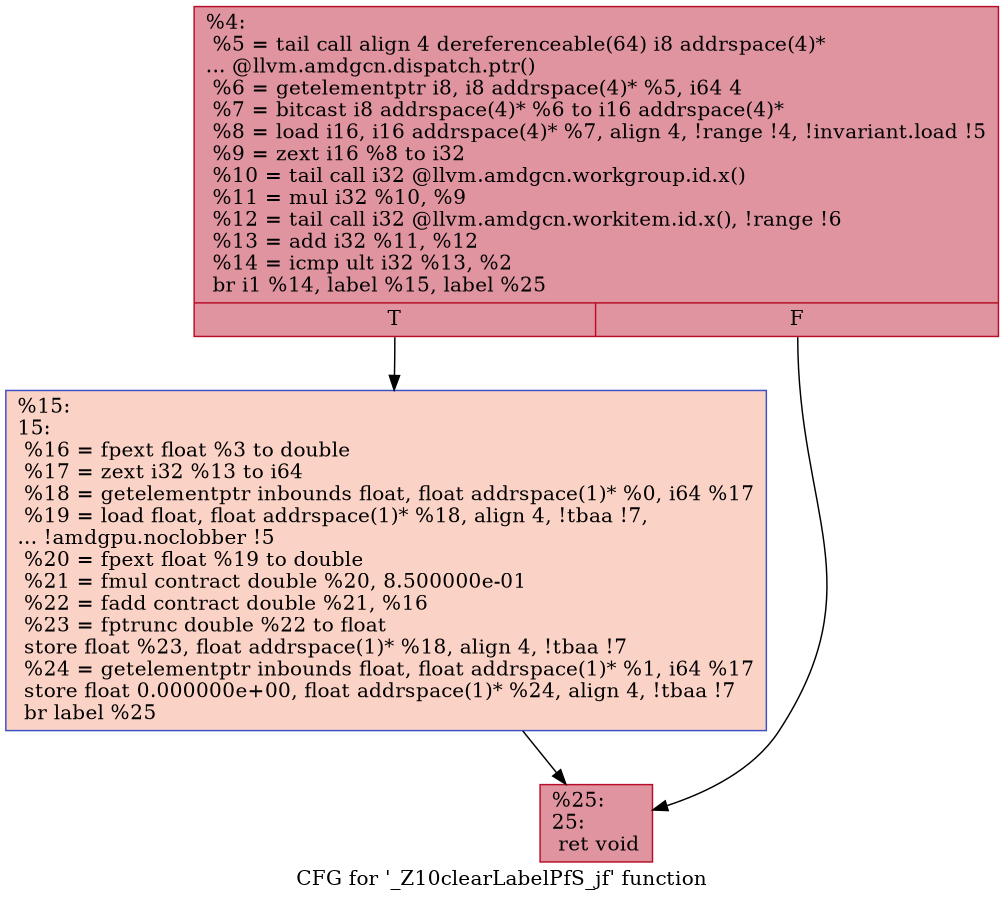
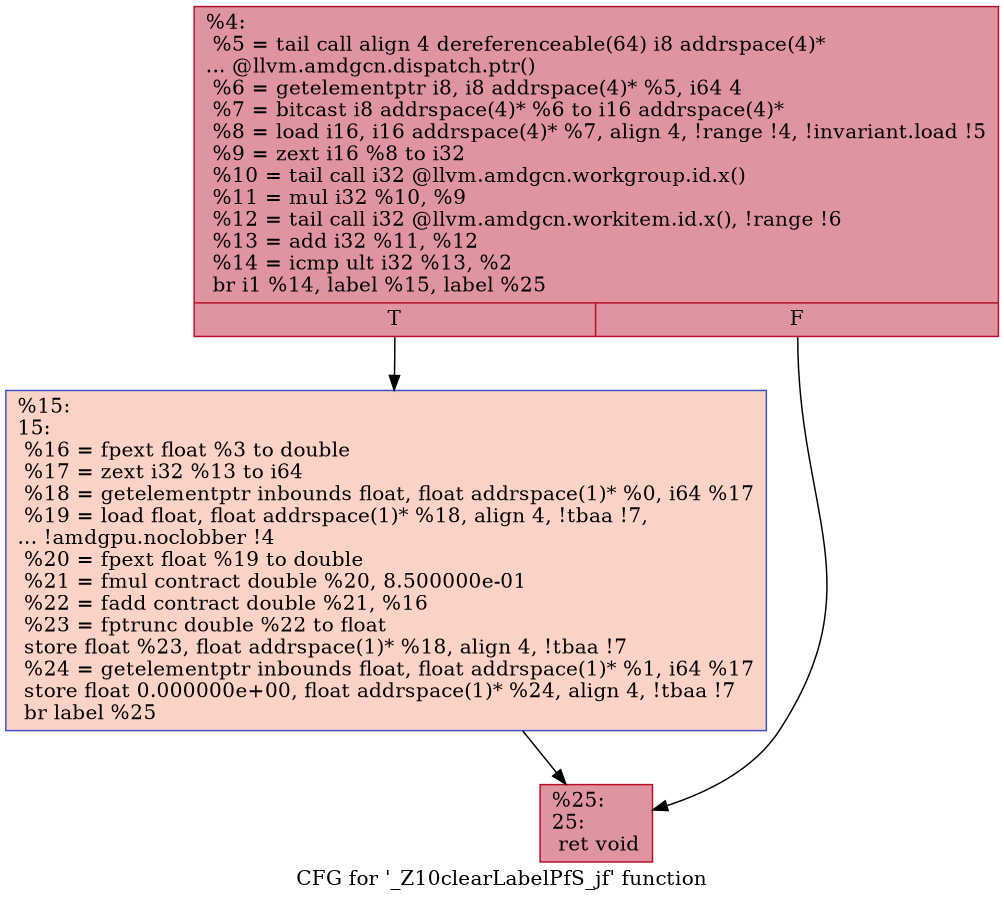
(147, 538) -> (147, 538)
